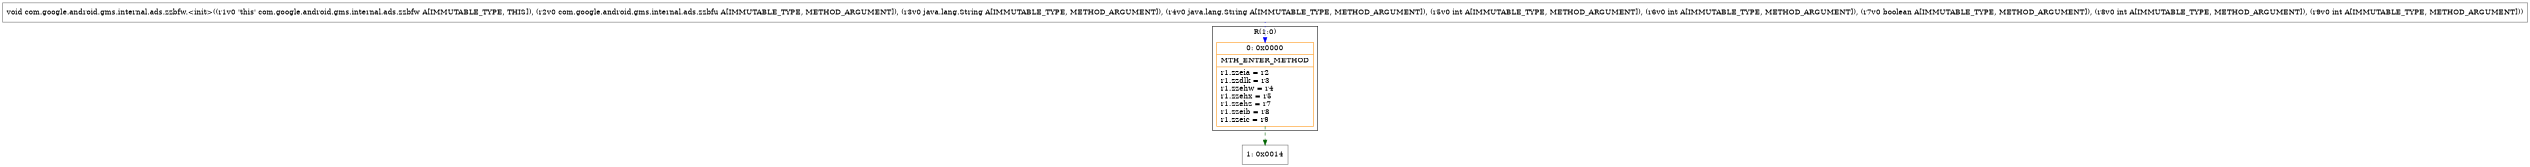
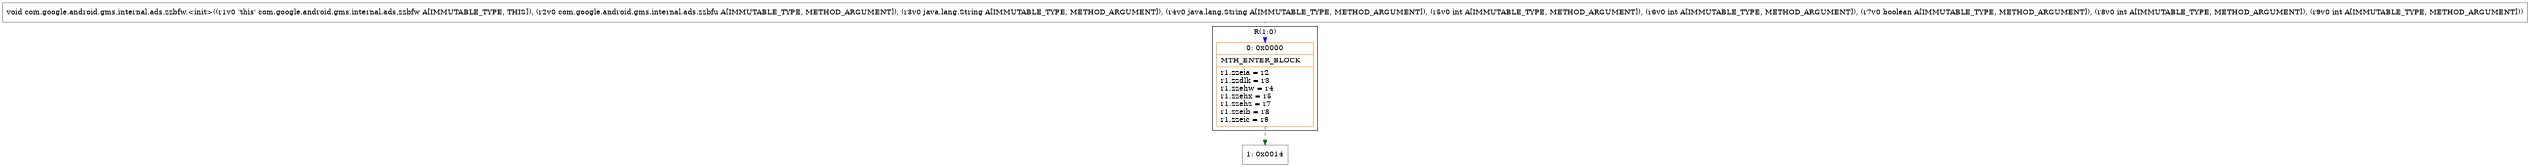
(1265, 60) -> (1261, 60)
